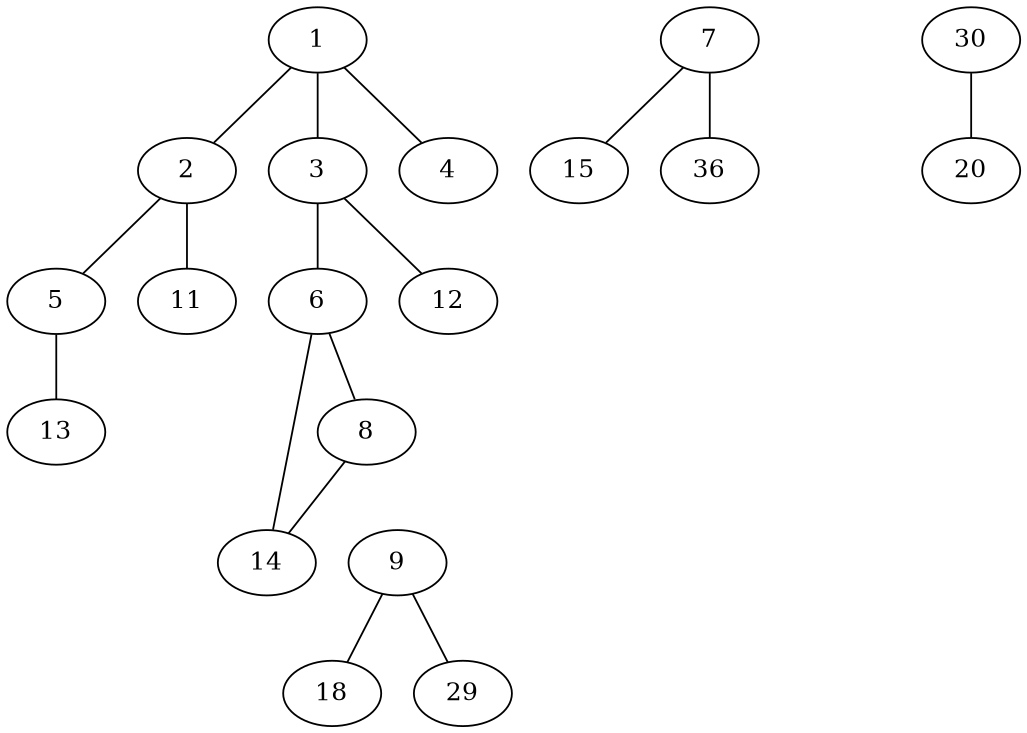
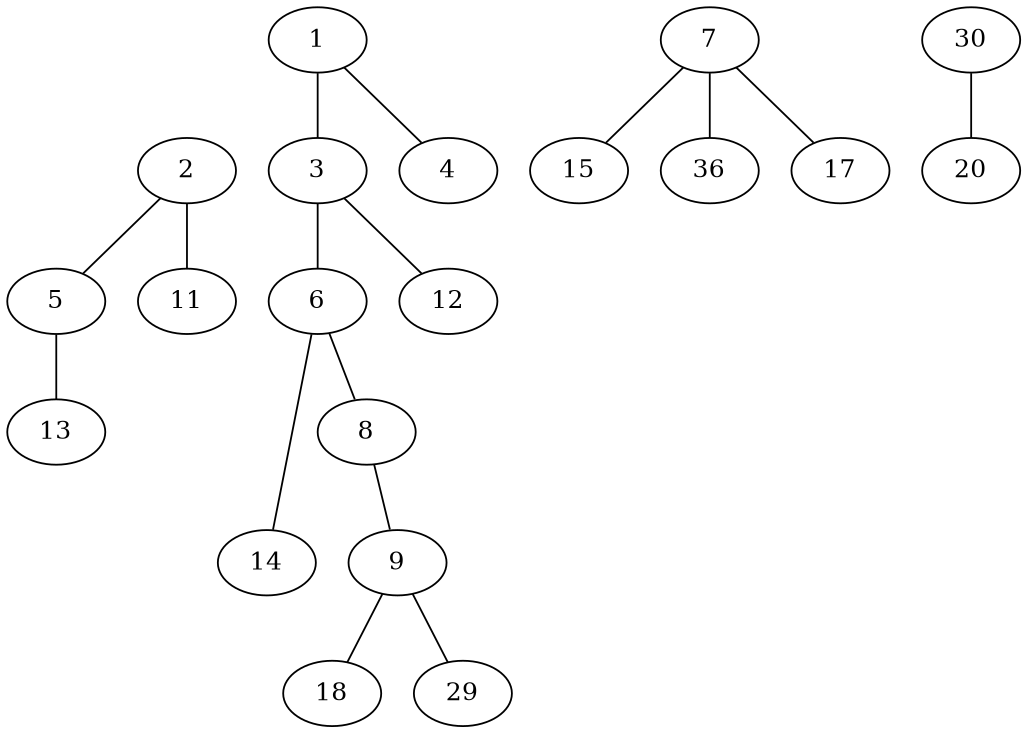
(253, 105) -> none
none -> (840, 171)
(317, 497) -> (382, 497)
